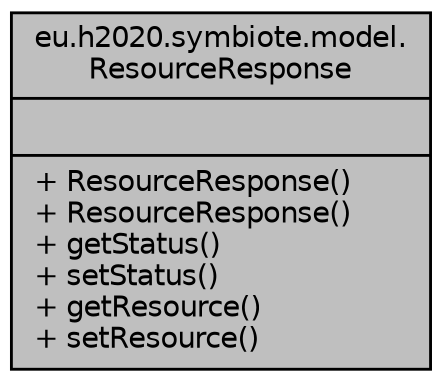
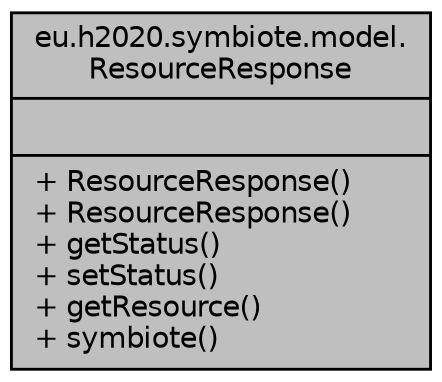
(147, 339) -> (127, 339)
